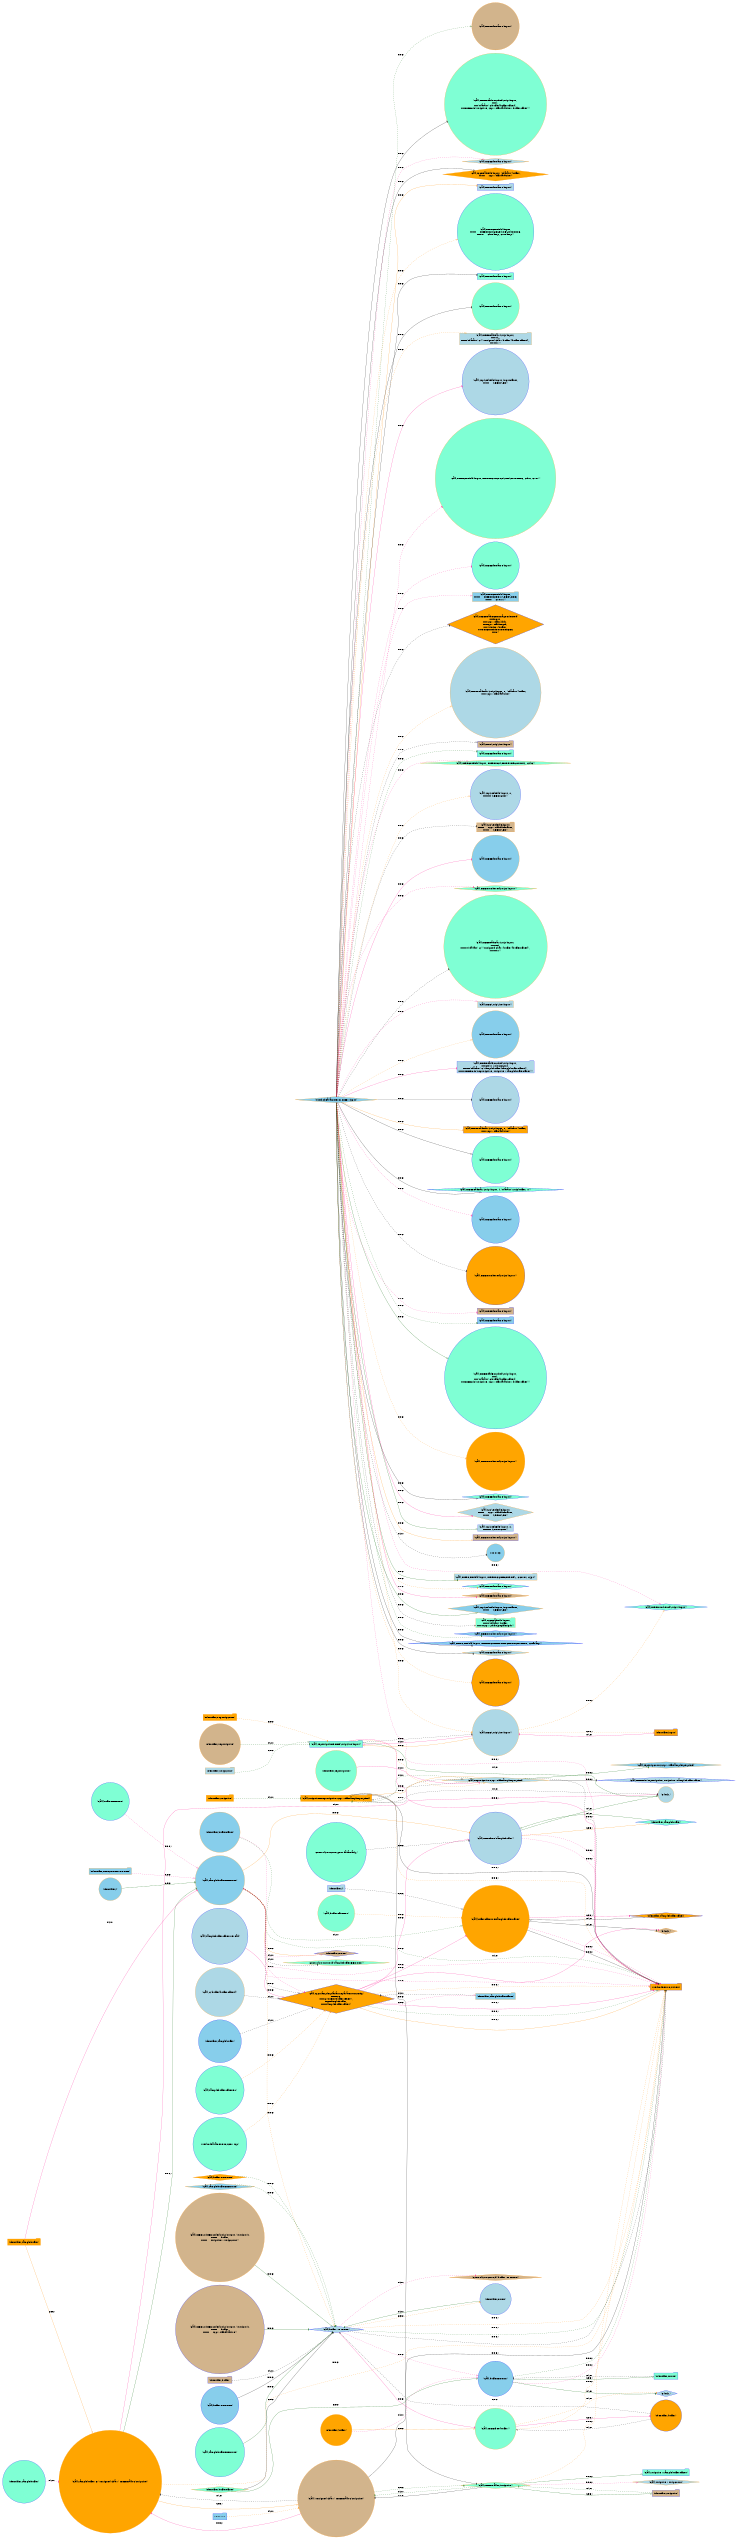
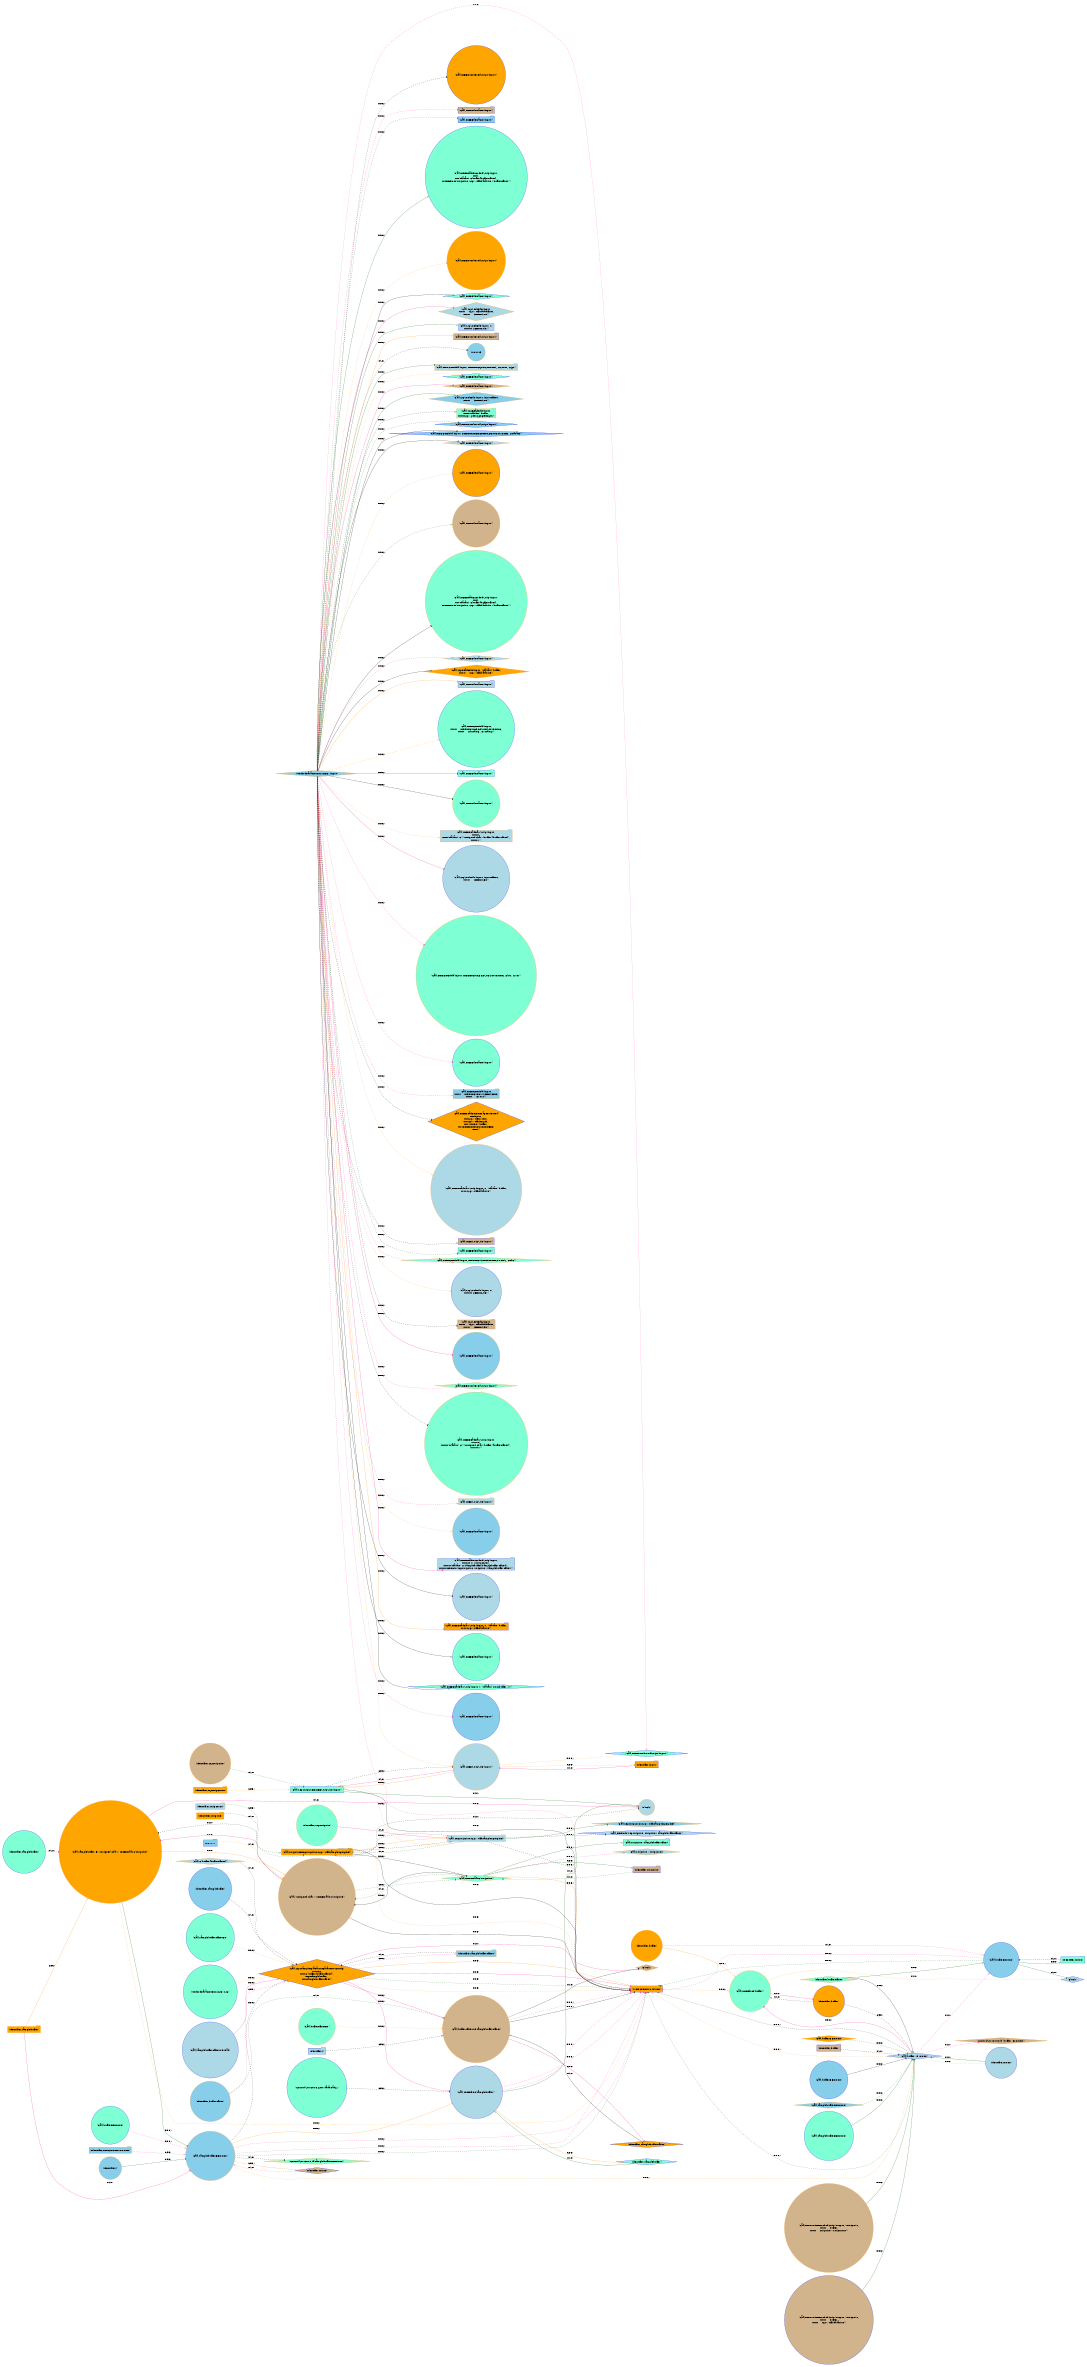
(283, 1726) -> (258, 1790)
(271, 1757) -> (257, 1821)
(496, 1780) -> (476, 1839)
(573, 1780) -> (555, 1836)
(547, 1802) -> (540, 1830)
(496, 1919) -> (476, 2029)
(220, 1992) -> (210, 1861)
(622, 2237) -> (695, 1990)
(612, 2262) -> (573, 1888)
(401, 2354) -> (948, 2015)
